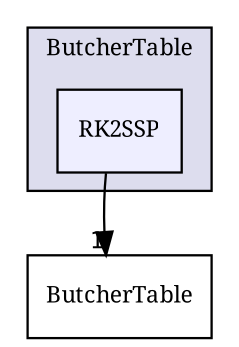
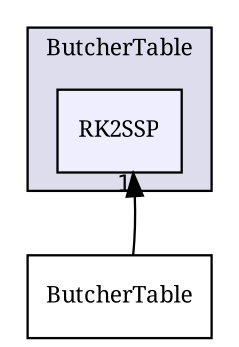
(104, 206) -> (135, 226)
